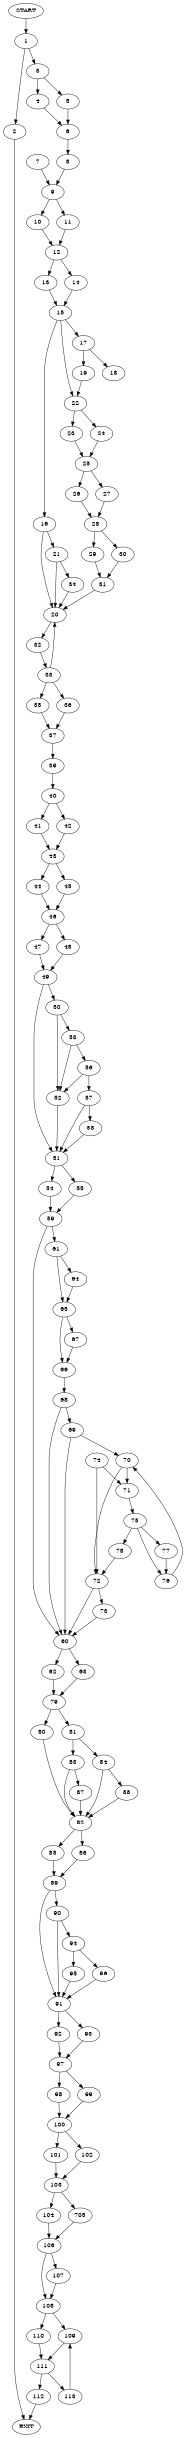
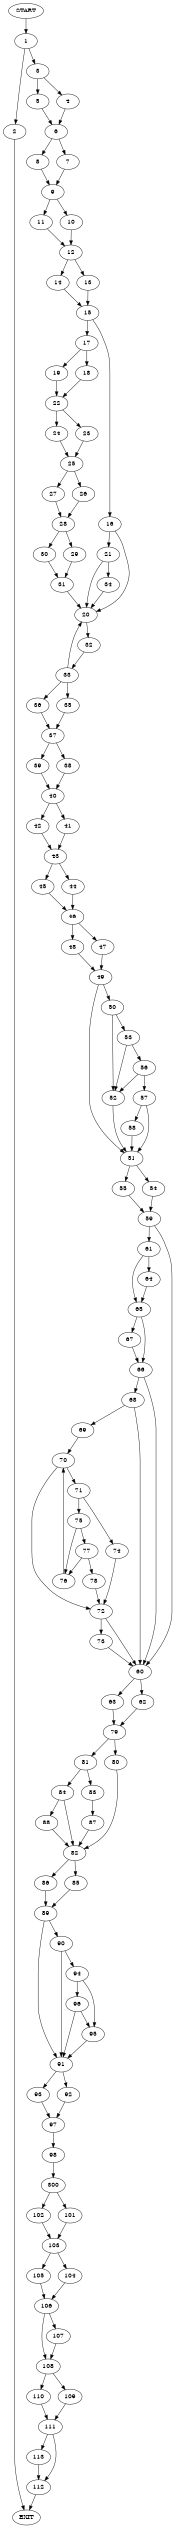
none -> (61, 145)
(64, 357) -> (73, 387)
none -> (68, 766)
(110, 1474) -> (97, 1519)
(65, 1534) -> (156, 1519)
(128, 1534) -> (90, 1564)
(64, 1792) -> none
none -> (84, 2017)
(89, 2095) -> none
(60, 2125) -> (53, 2185)
(80, 2216) -> (39, 2276)
(70, 2369) -> (39, 2470)
